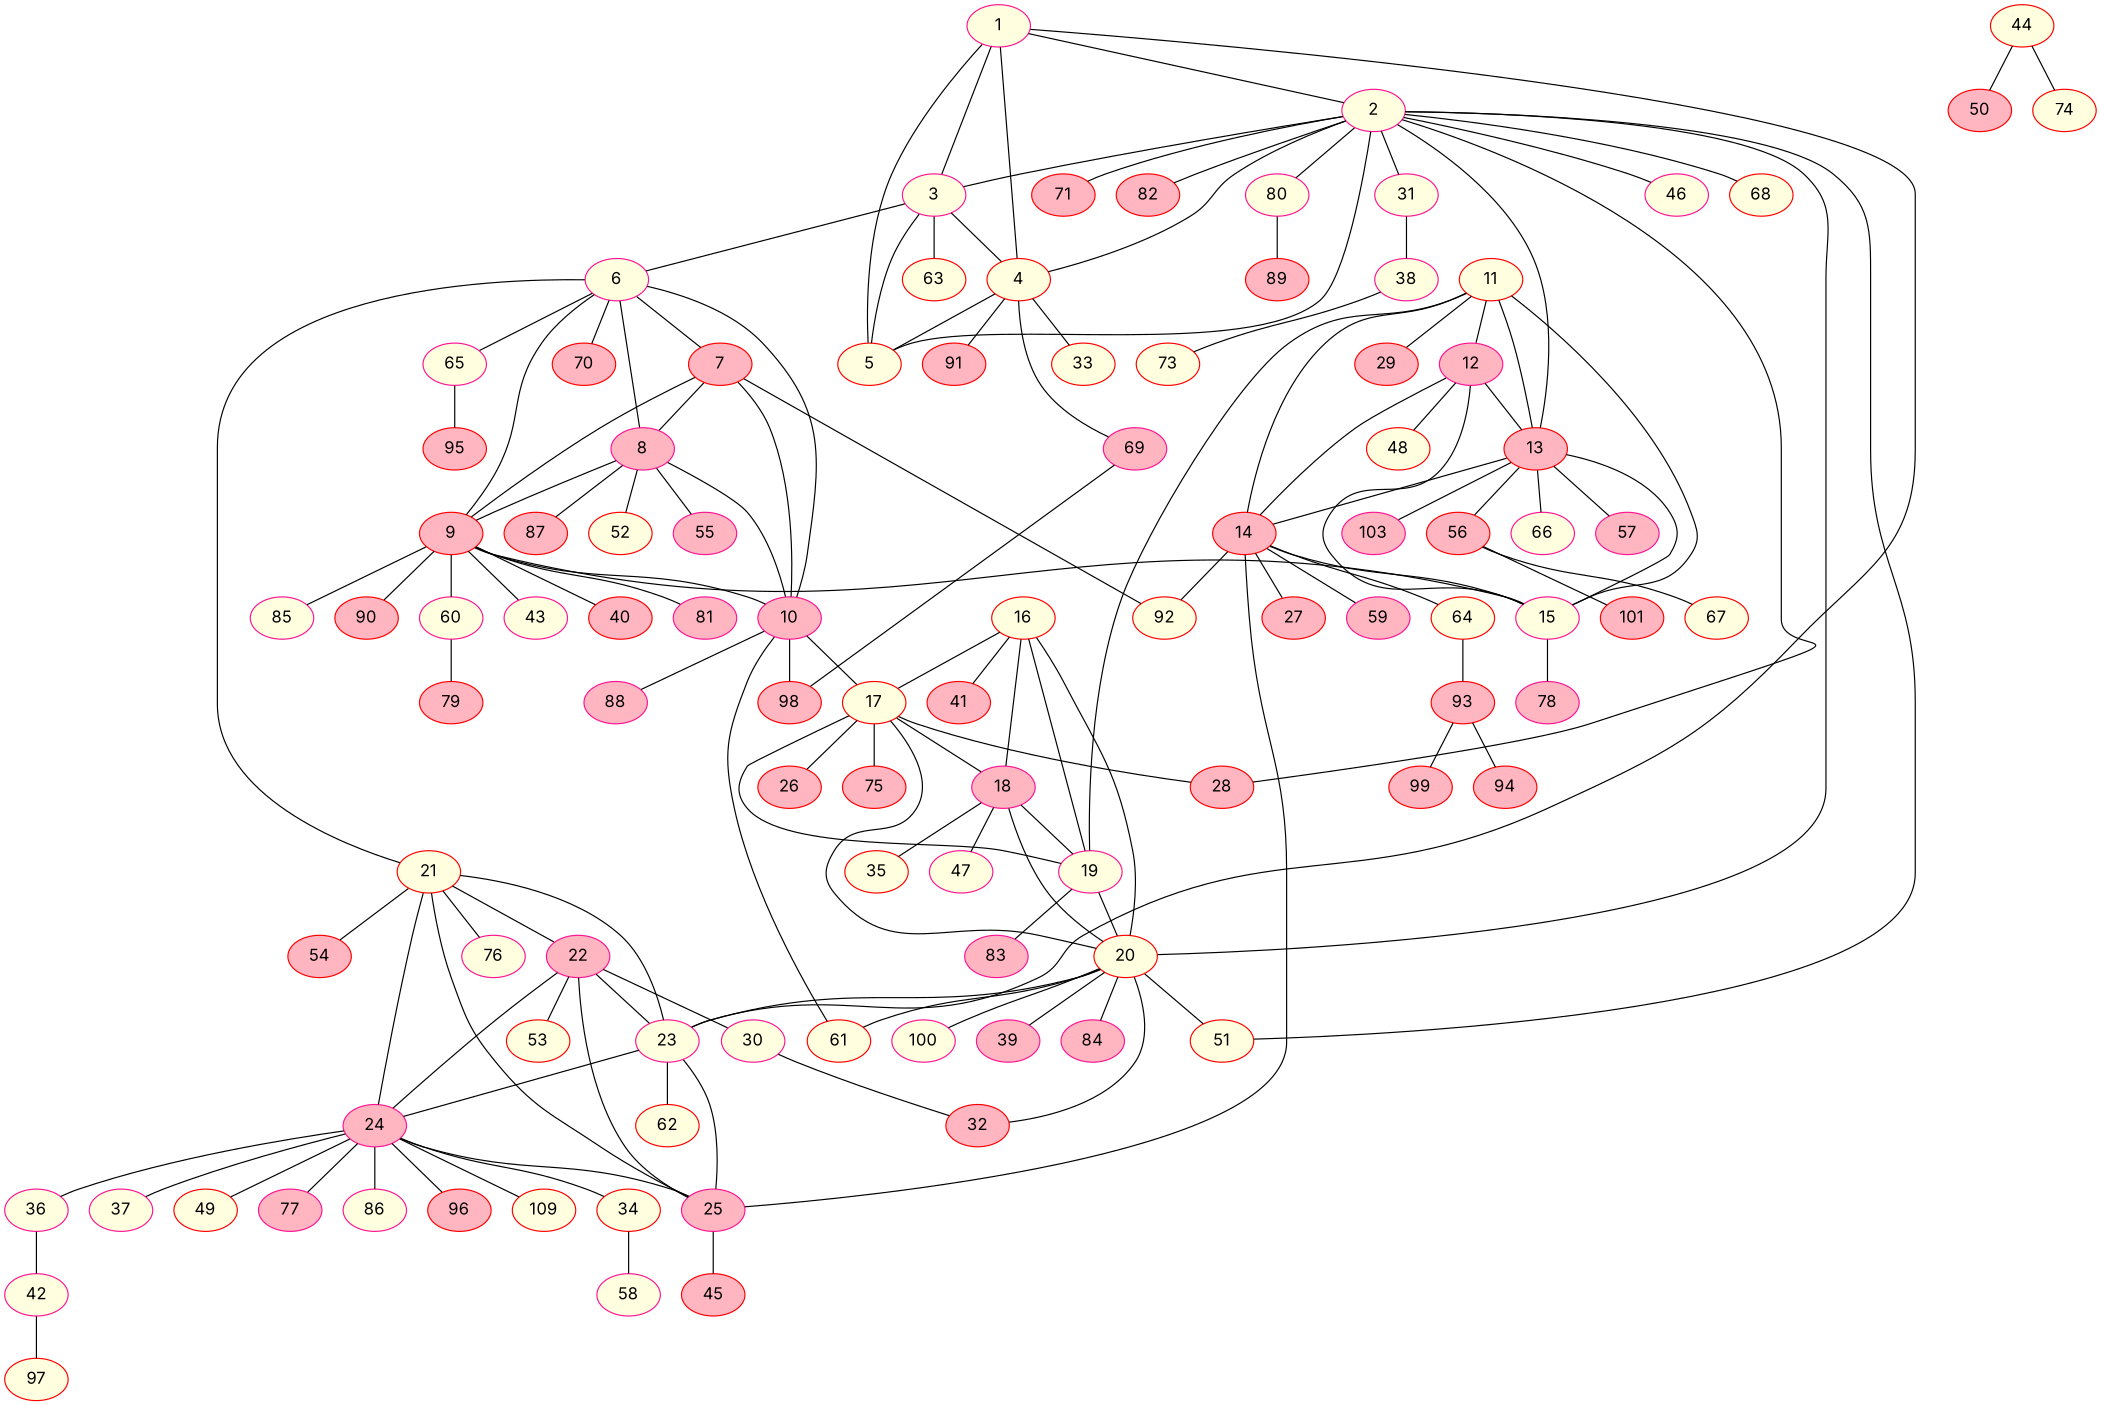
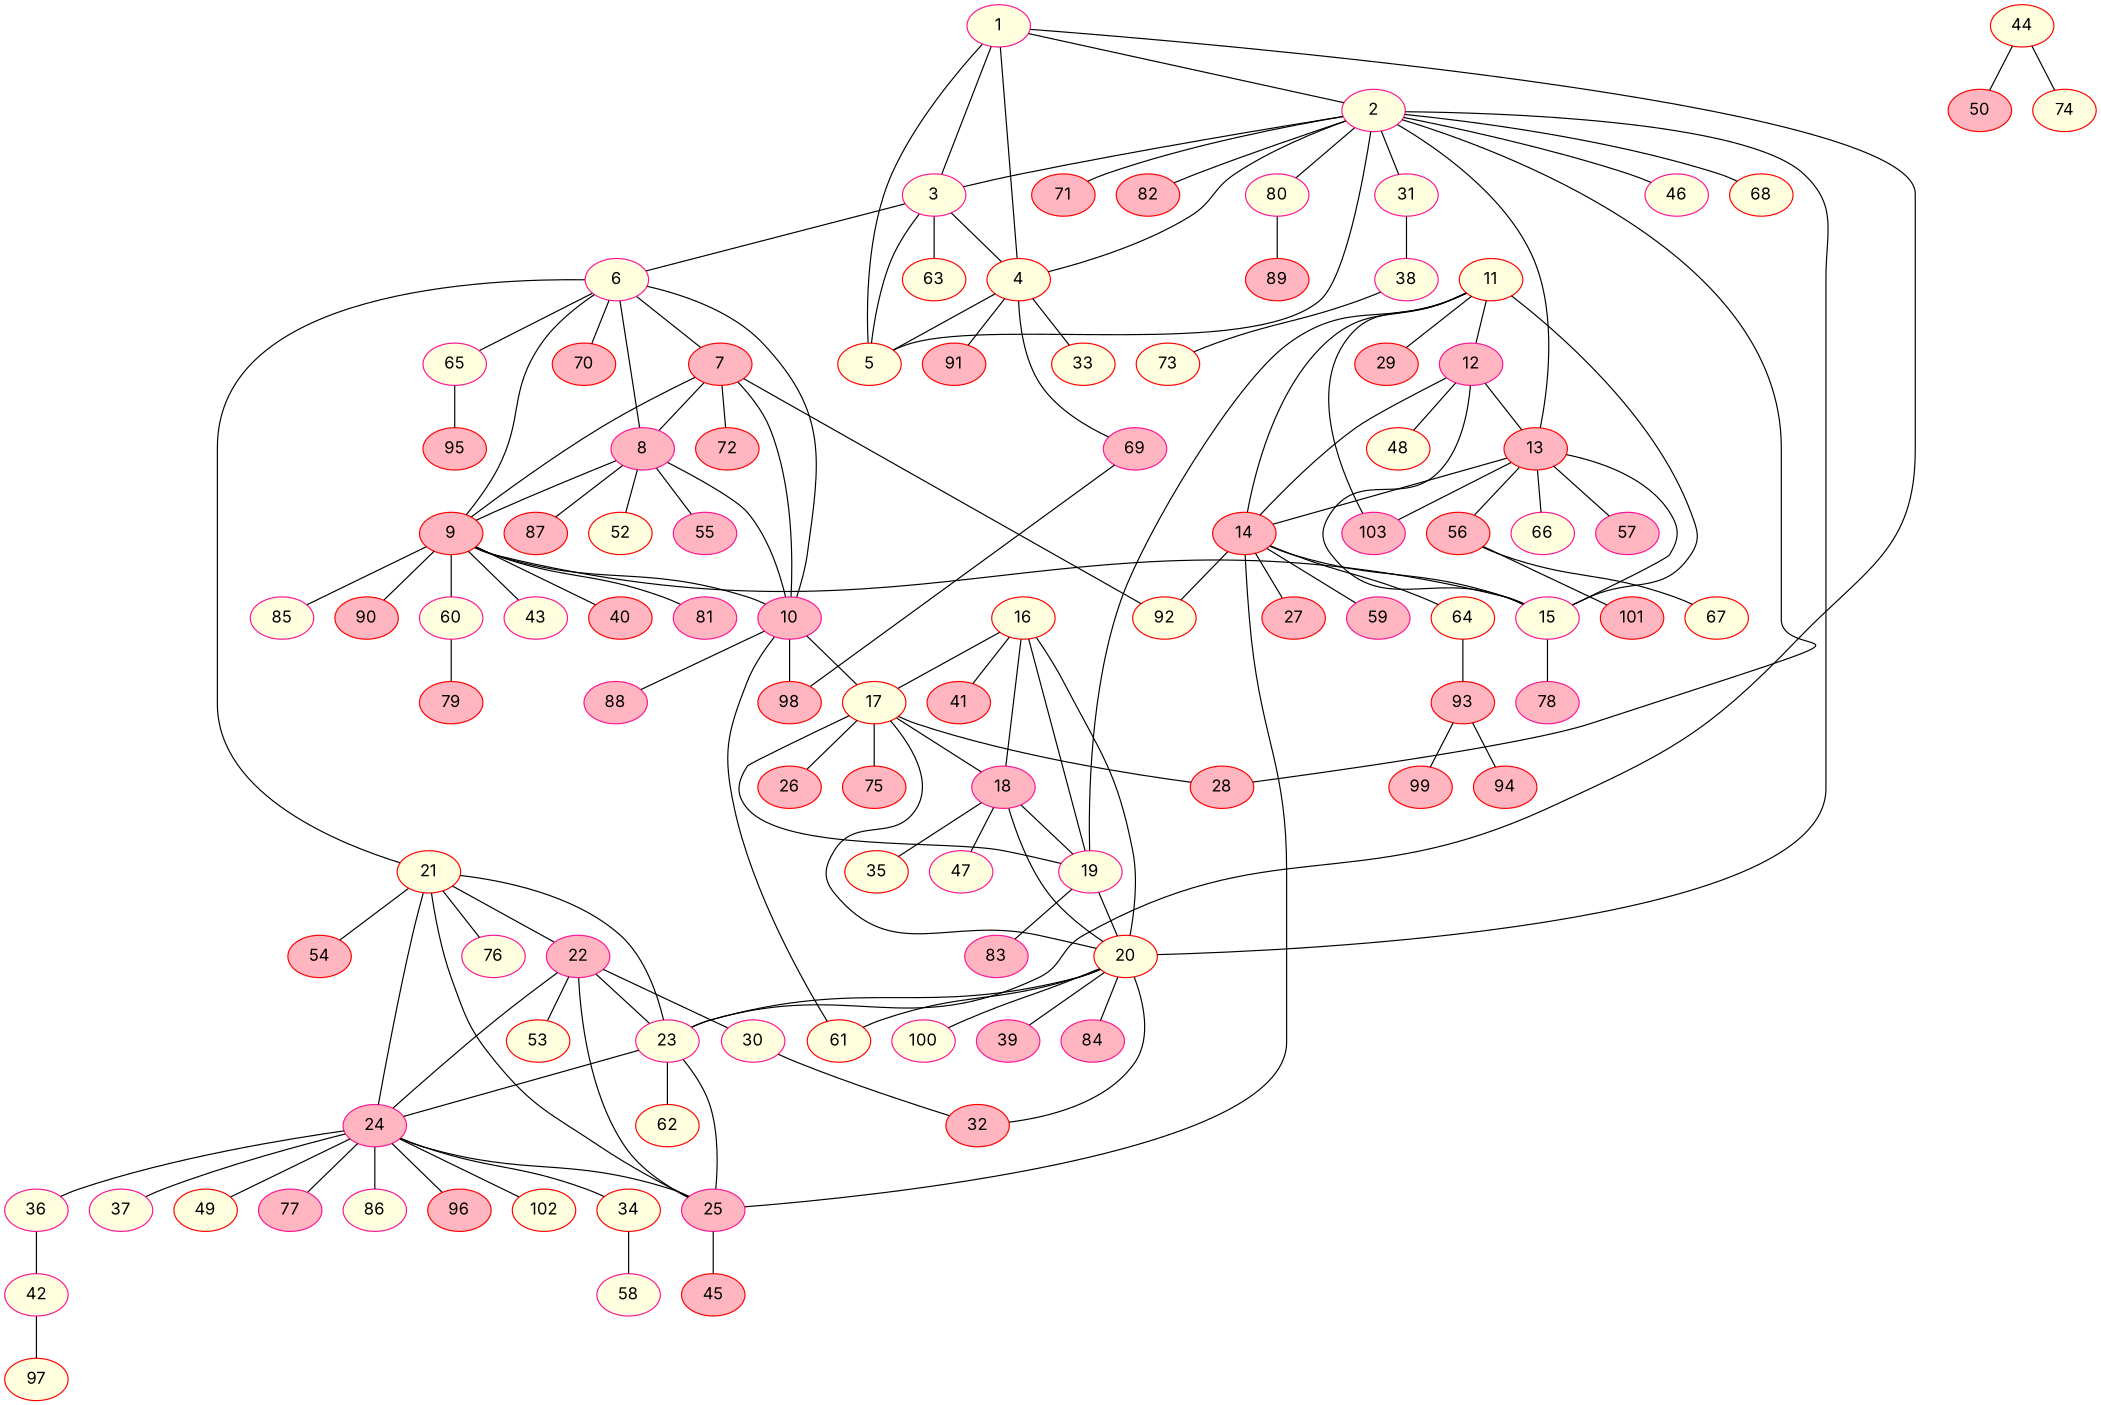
(1519, 363) -> (1335, 363)
none -> (727, 449)
(1222, 1041) -> none
(544, 1210) -> (544, 1210)
